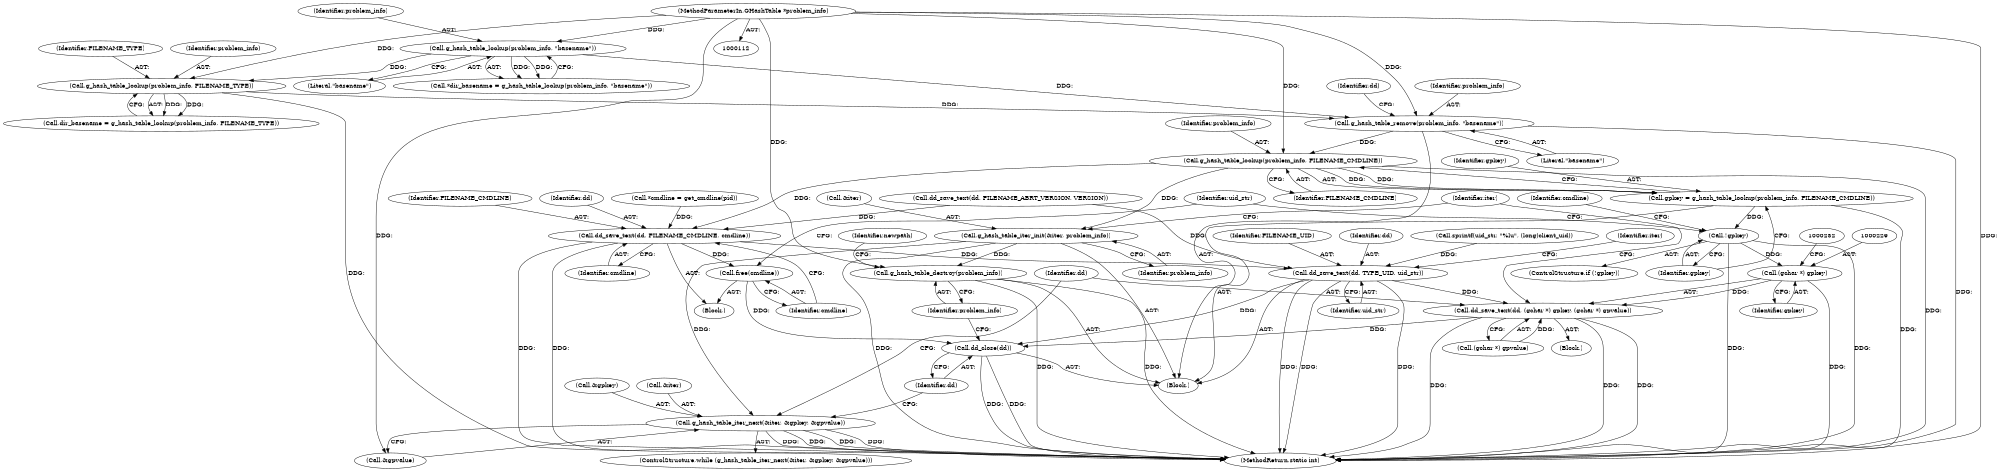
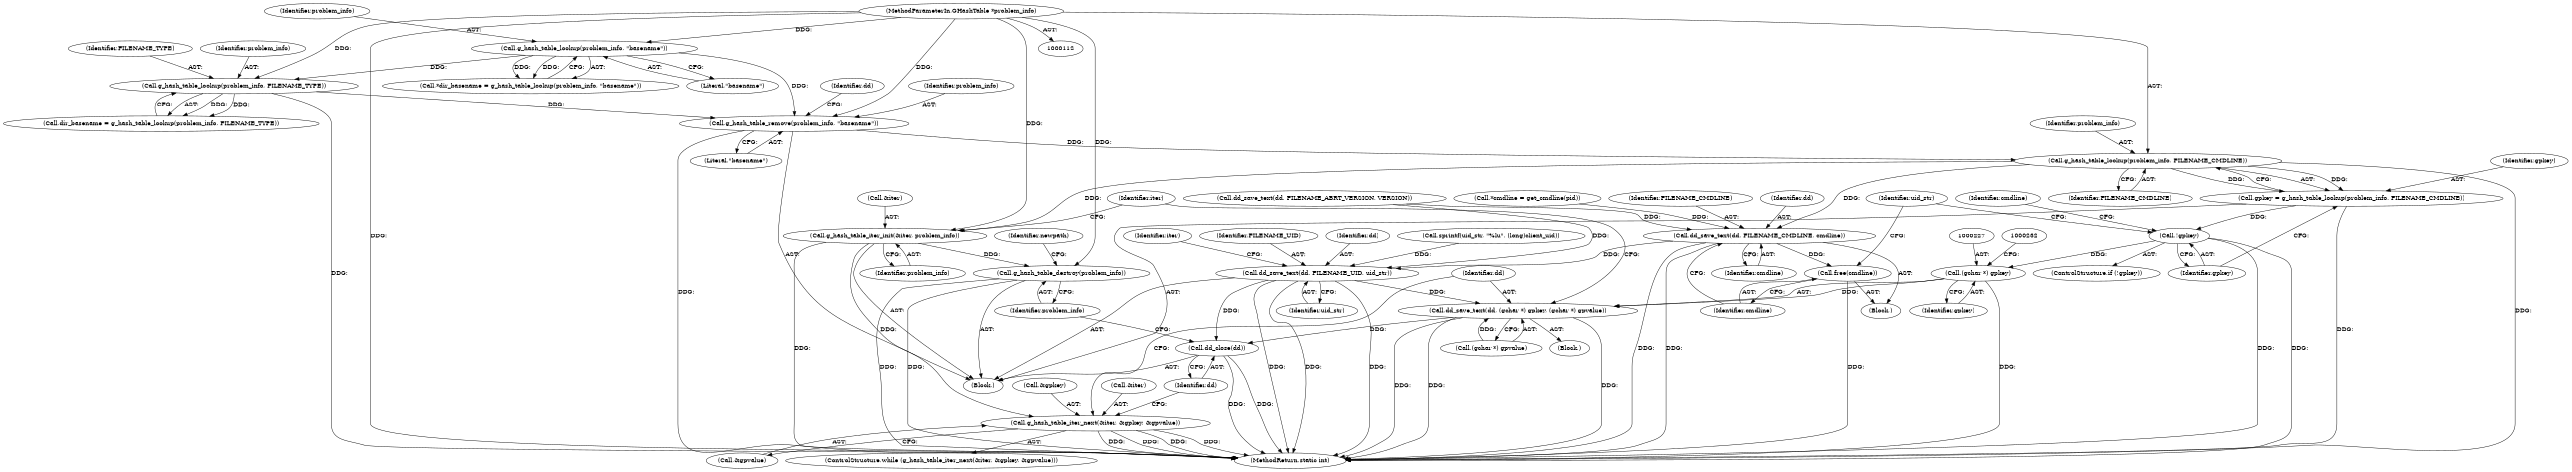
(1293, 86) -> (2156, 86)
(439, 129) -> (1026, 135)
(1874, 236) -> (1972, 236)
(1358, 273) -> (1317, 273)
(829, 338) -> (1672, 449)
